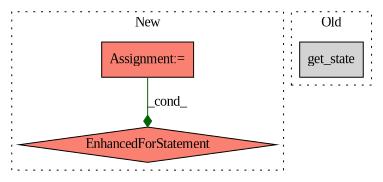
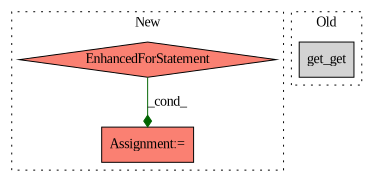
(331, 60) -> (327, 60)
(148, 96) -> (148, 96)
